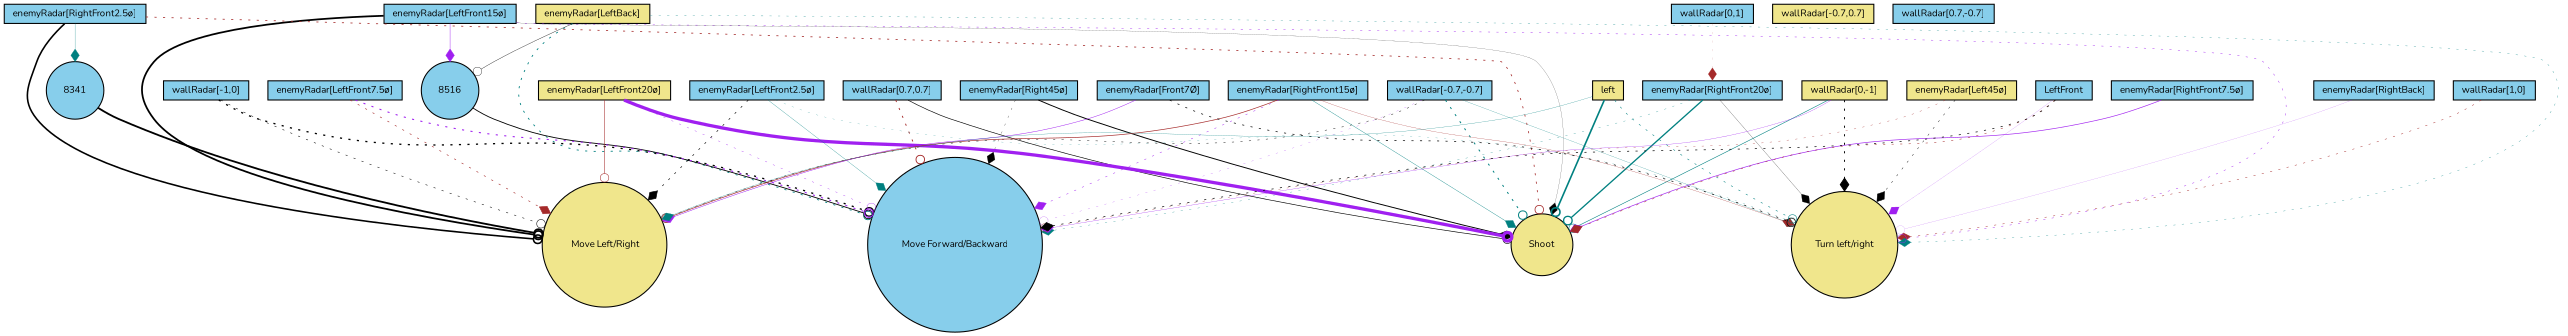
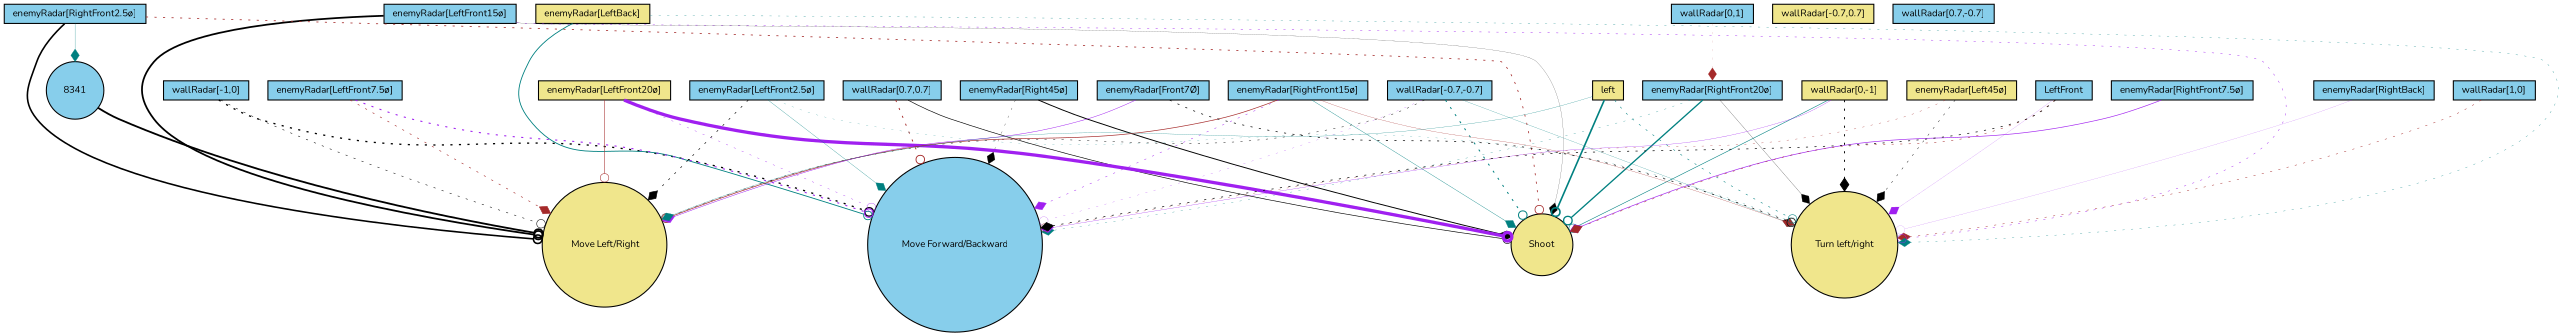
(450, 90) -> none
(536, 126) -> (536, 126)
